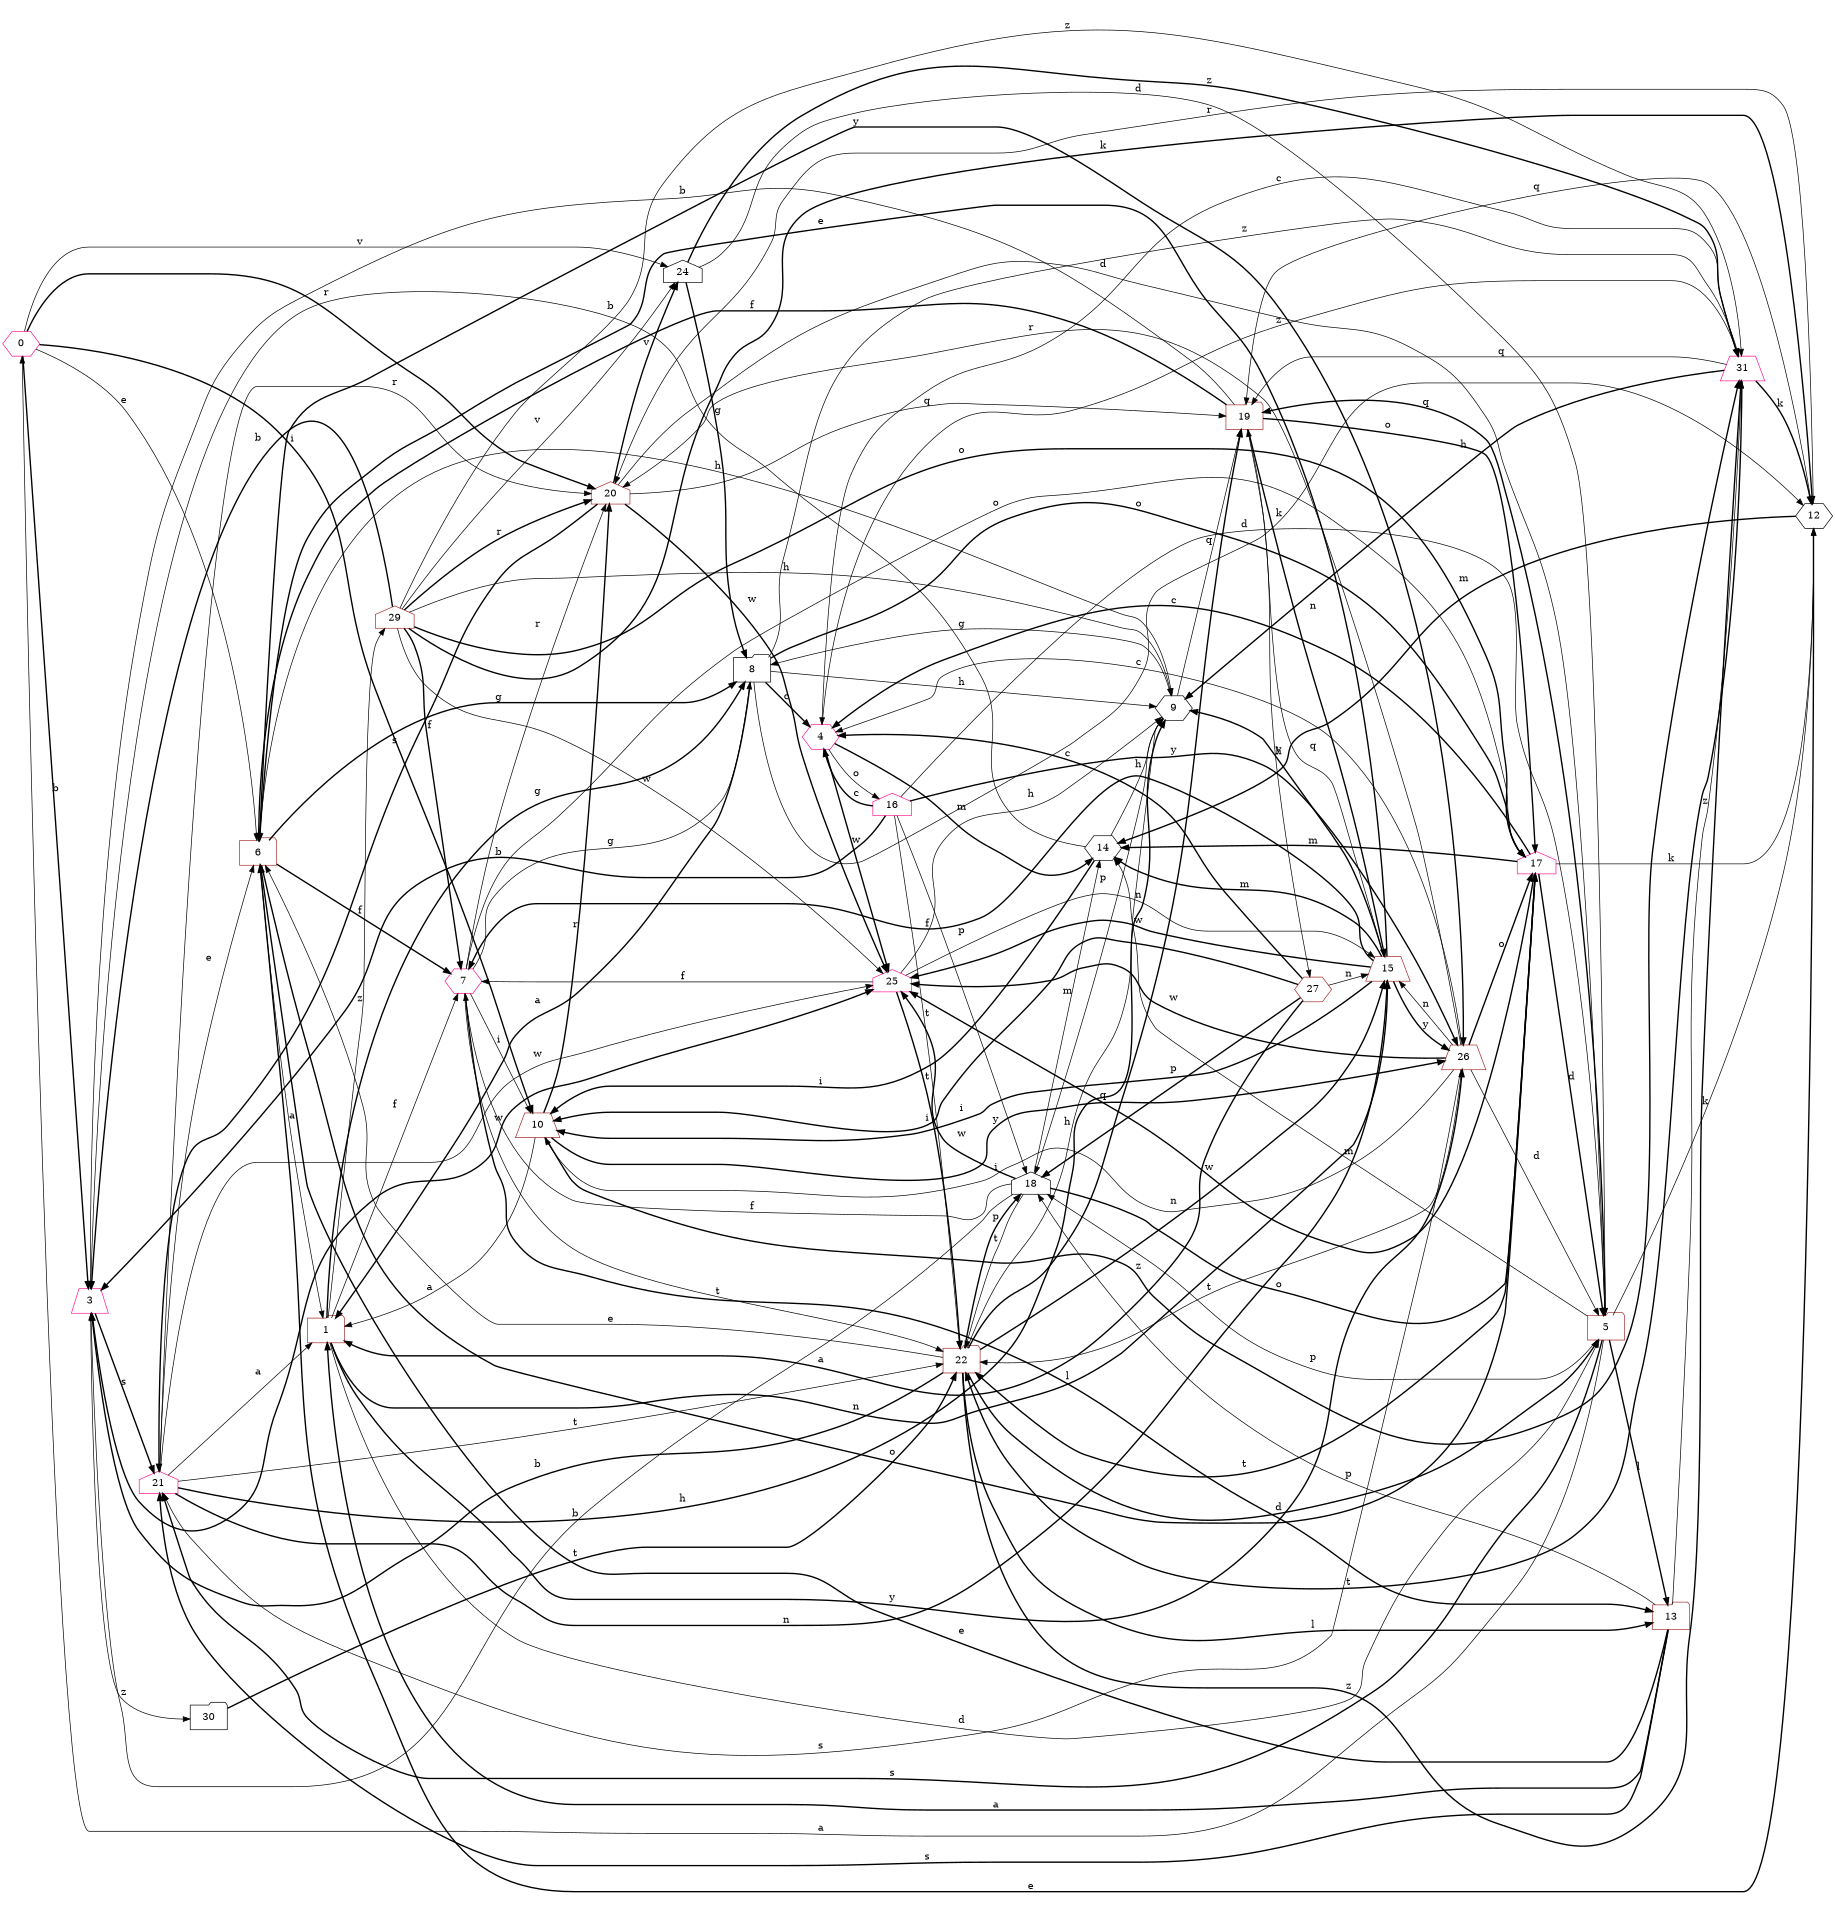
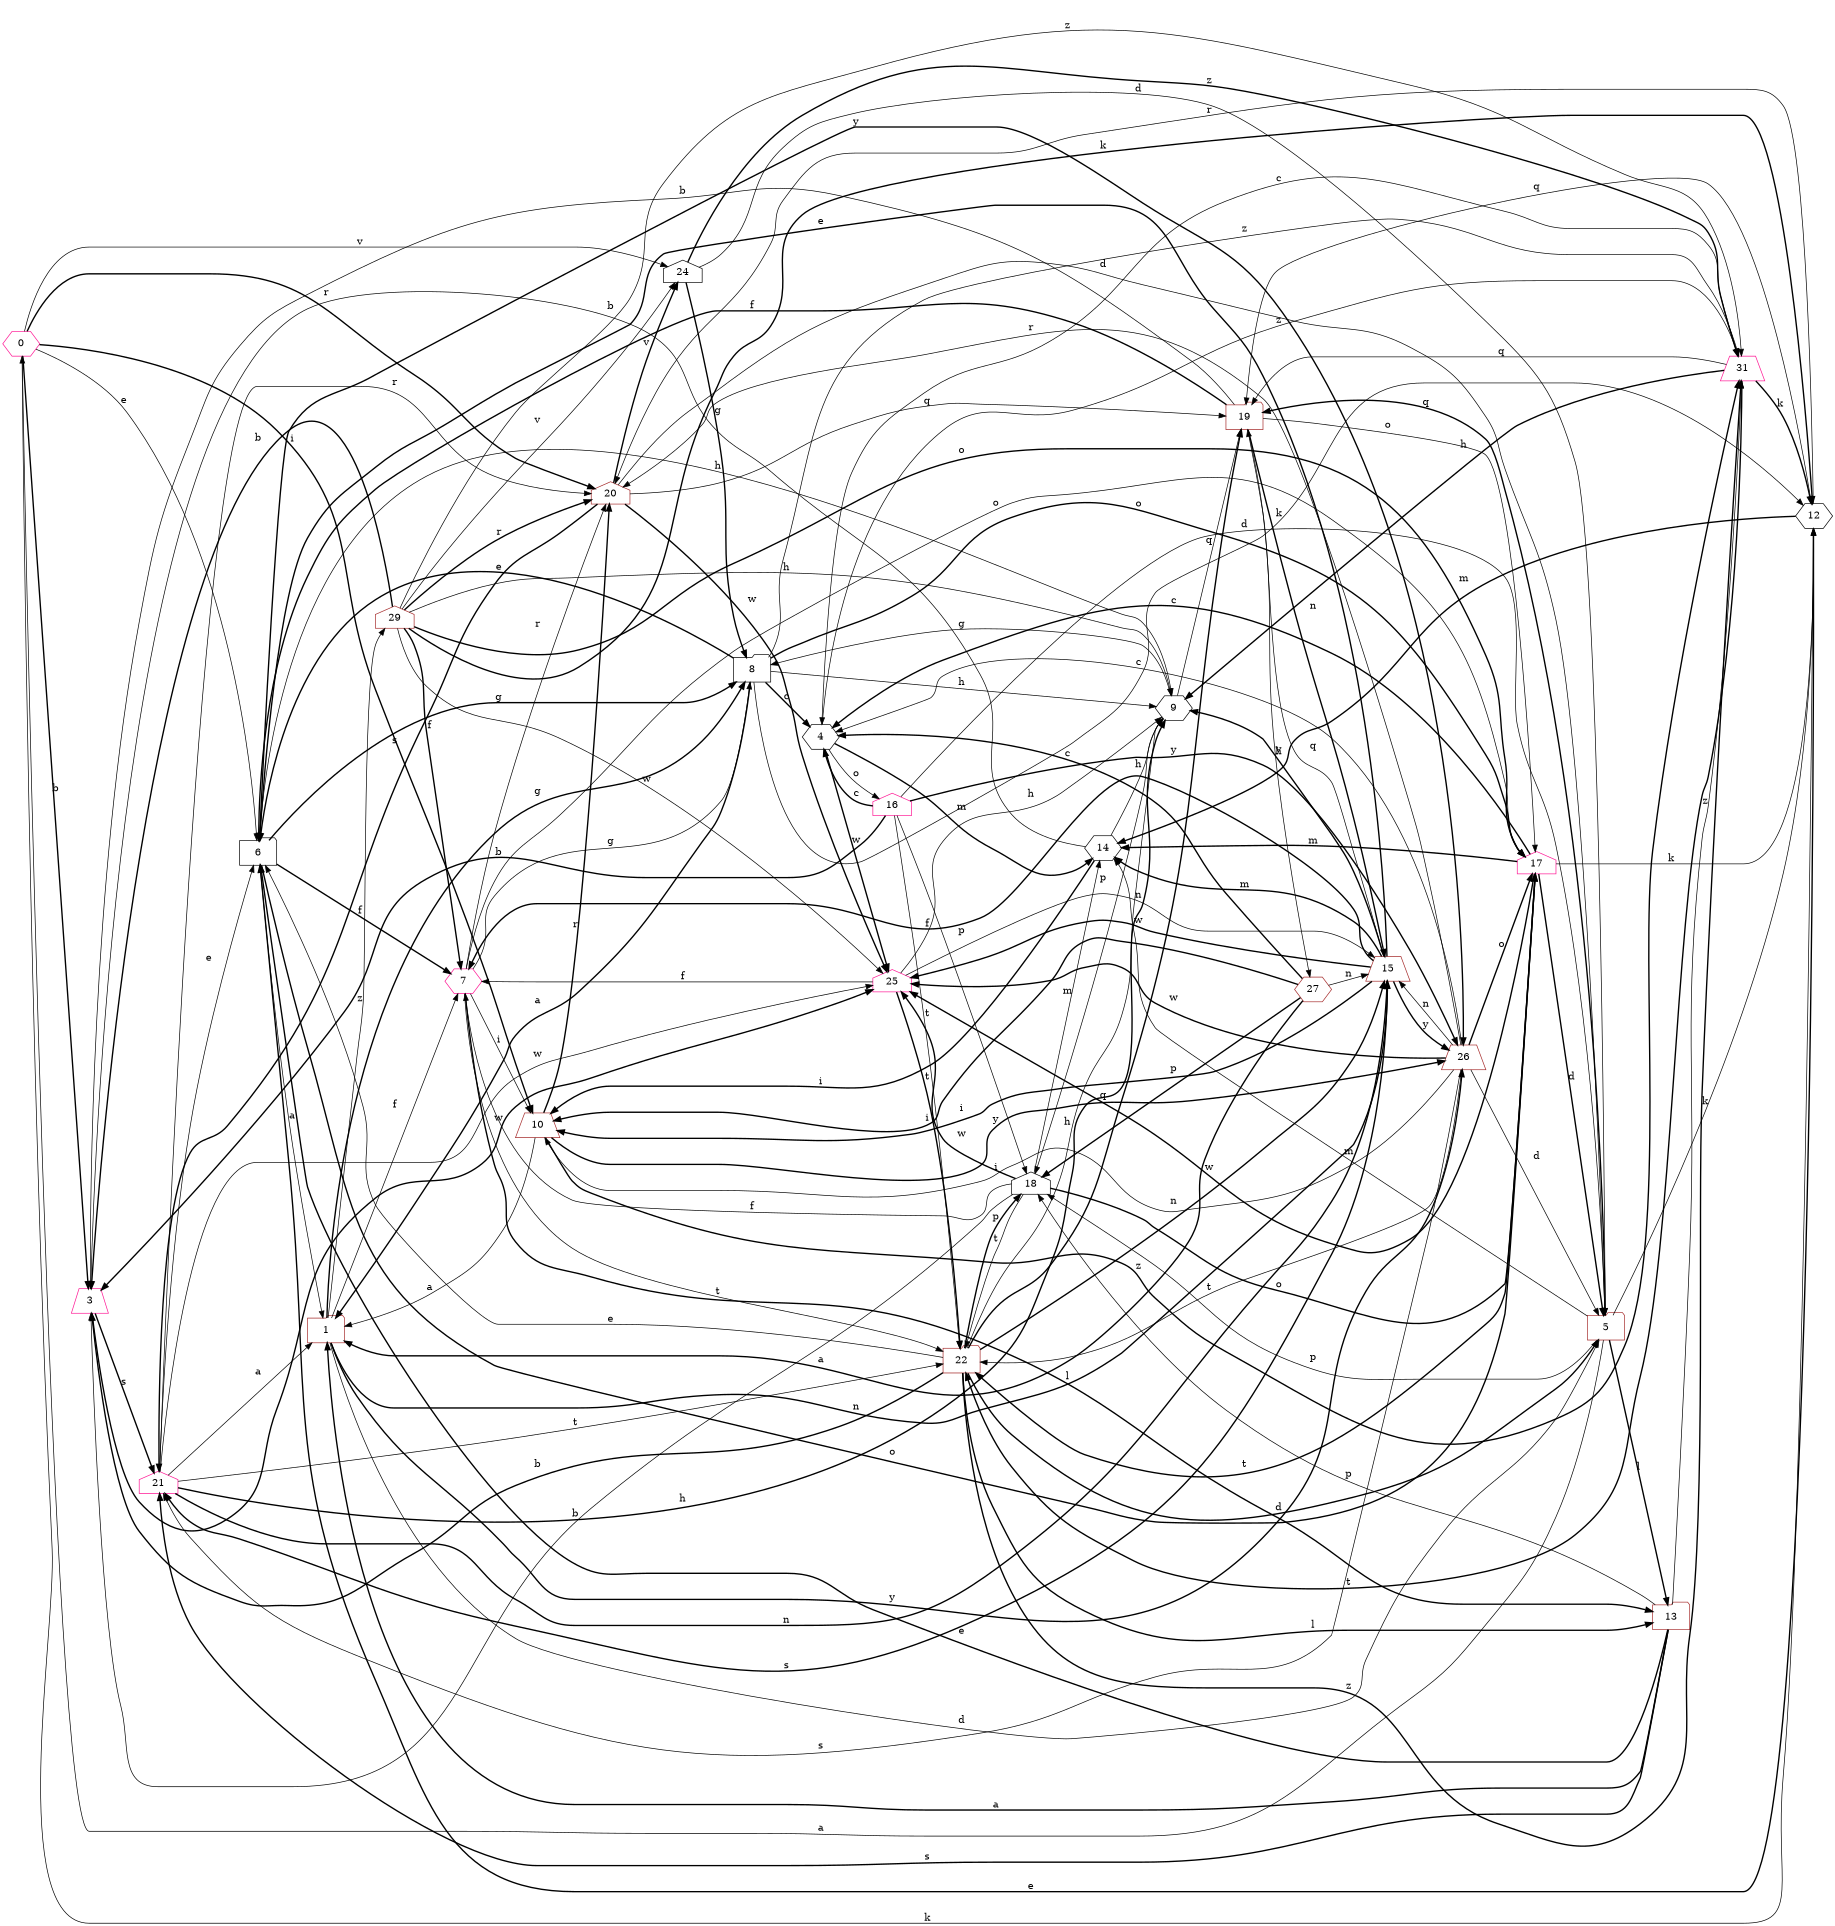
(1507, 536) -> (1507, 536)
none -> (459, 574)
(821, 737) -> (821, 737)
(258, 853) -> (258, 853)
(209, 1717) -> none
(922, 1780) -> (957, 1628)
none -> (830, 1923)
